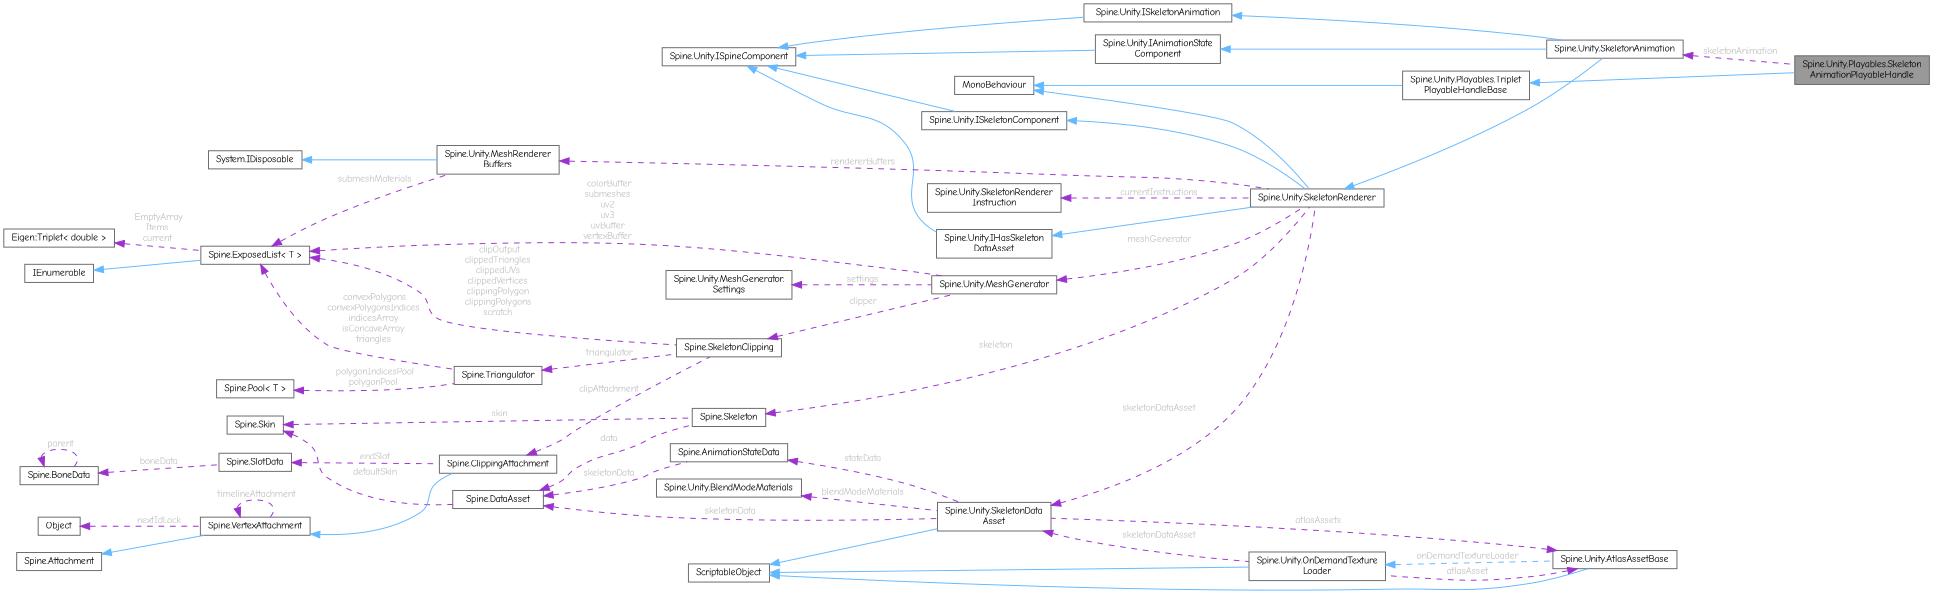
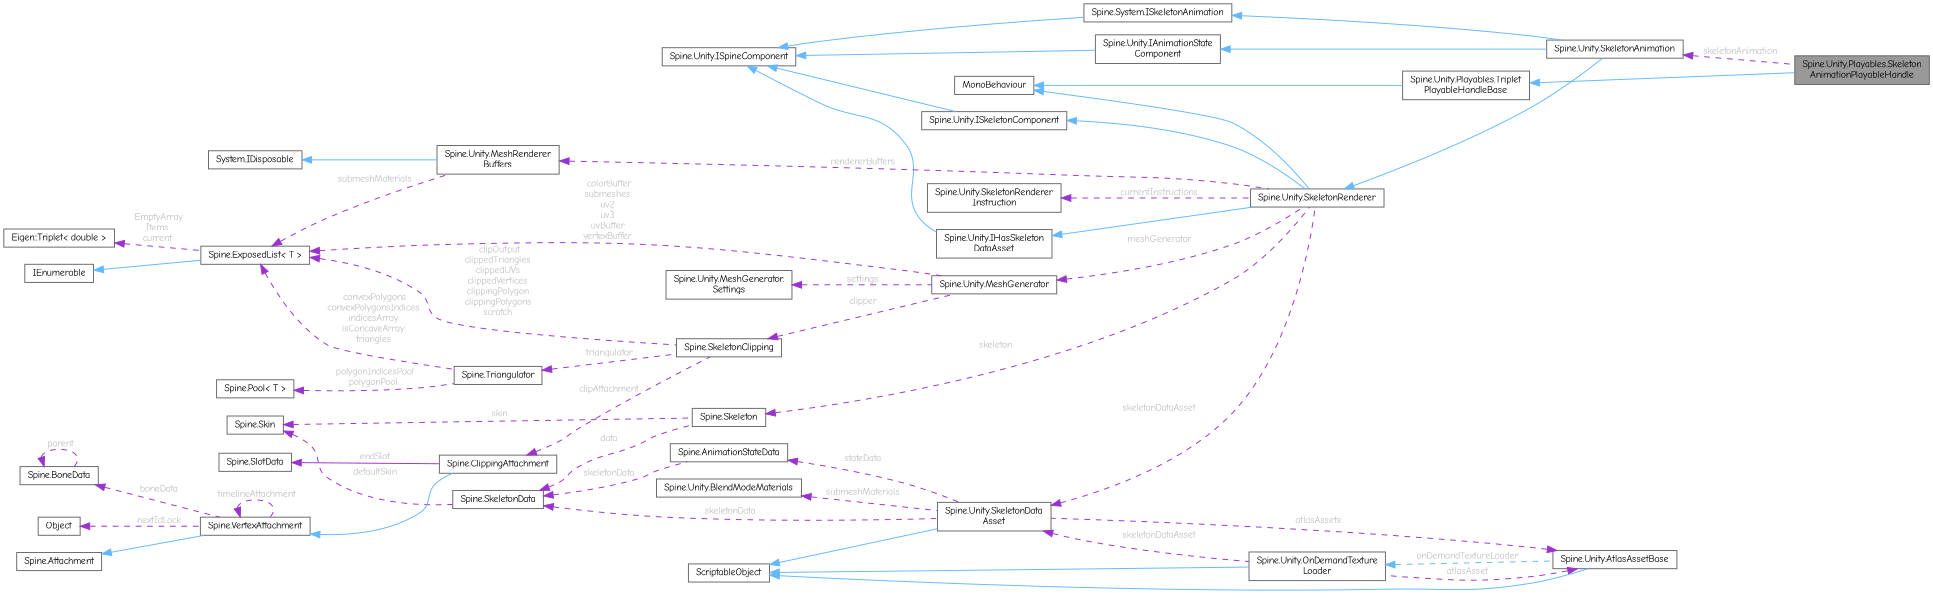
(1158, 13) -> (1158, 13)
(370, 463) -> (370, 463)
(164, 469) -> (162, 502)
(862, 492) -> (862, 492)
(498, 500) -> (498, 500)
